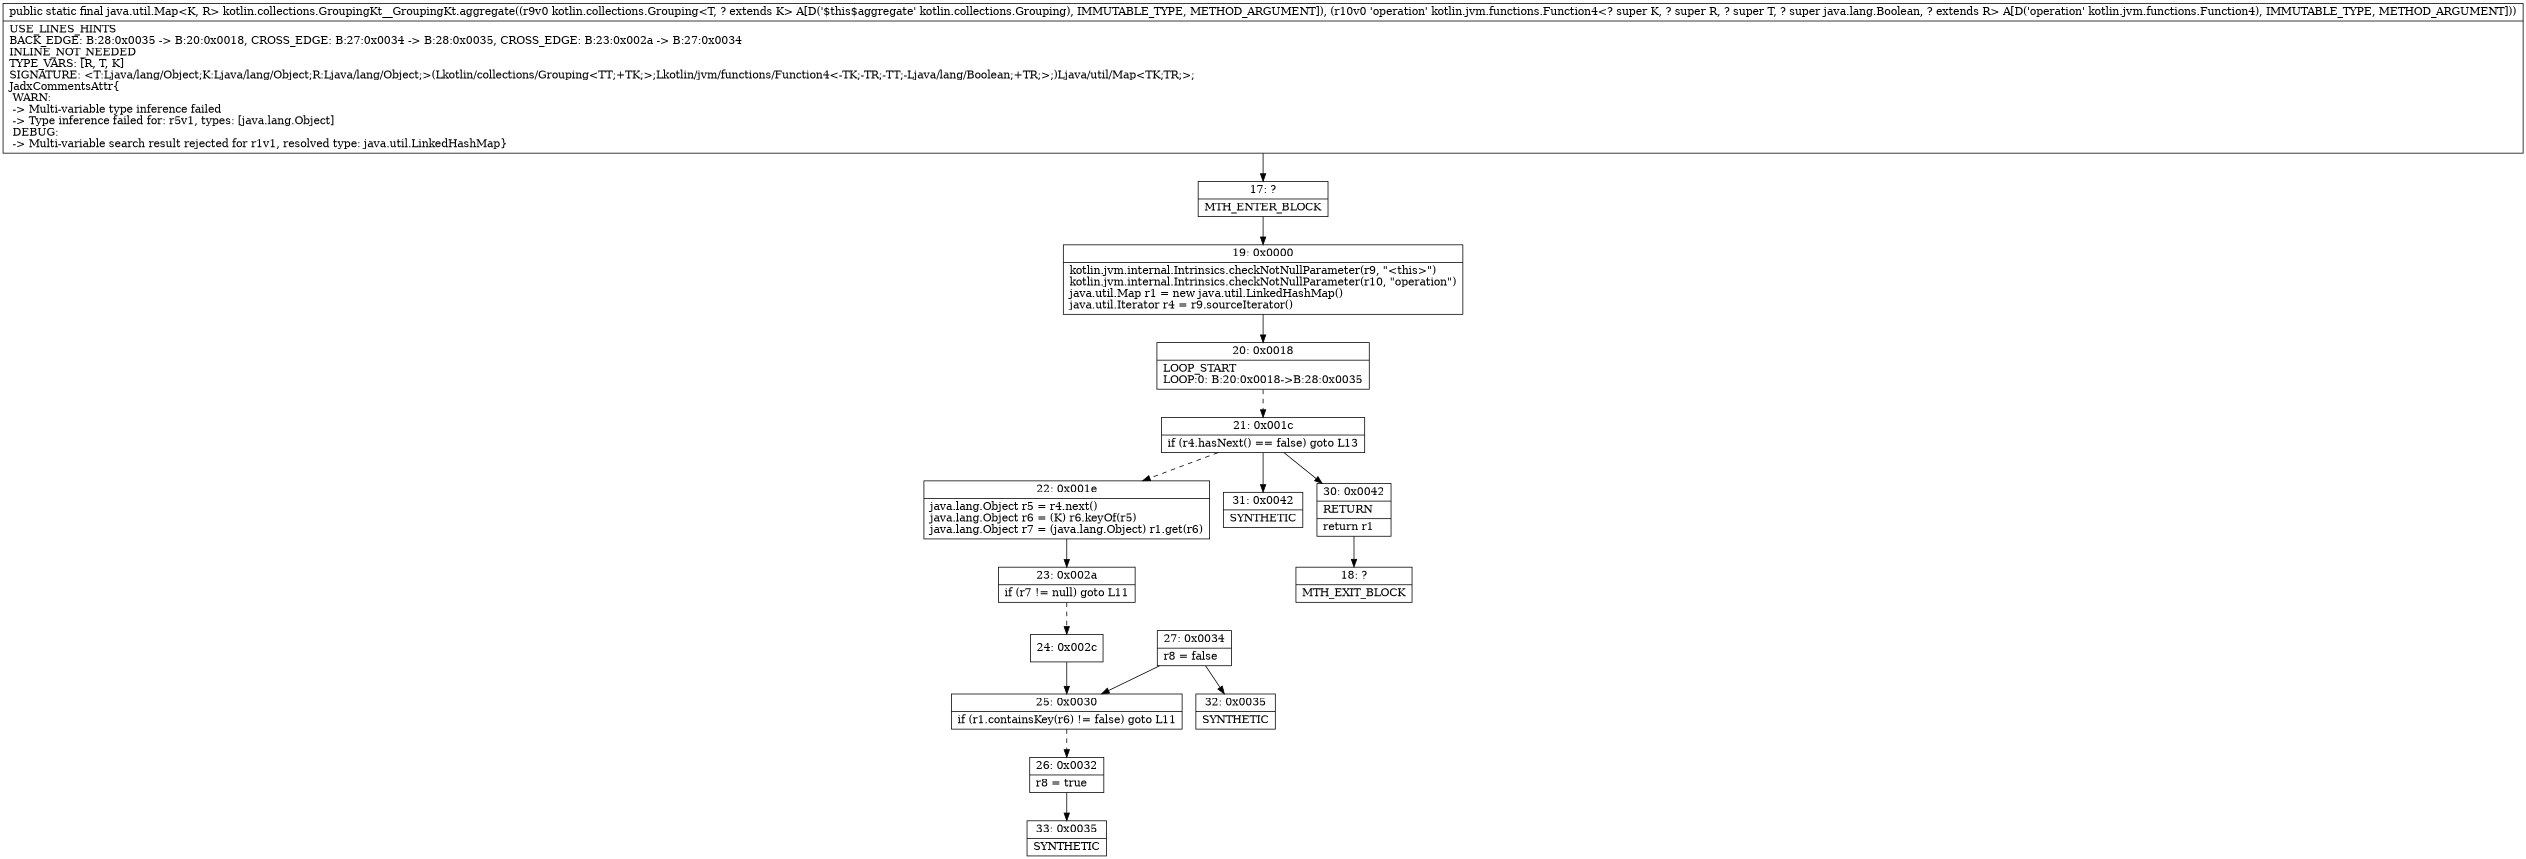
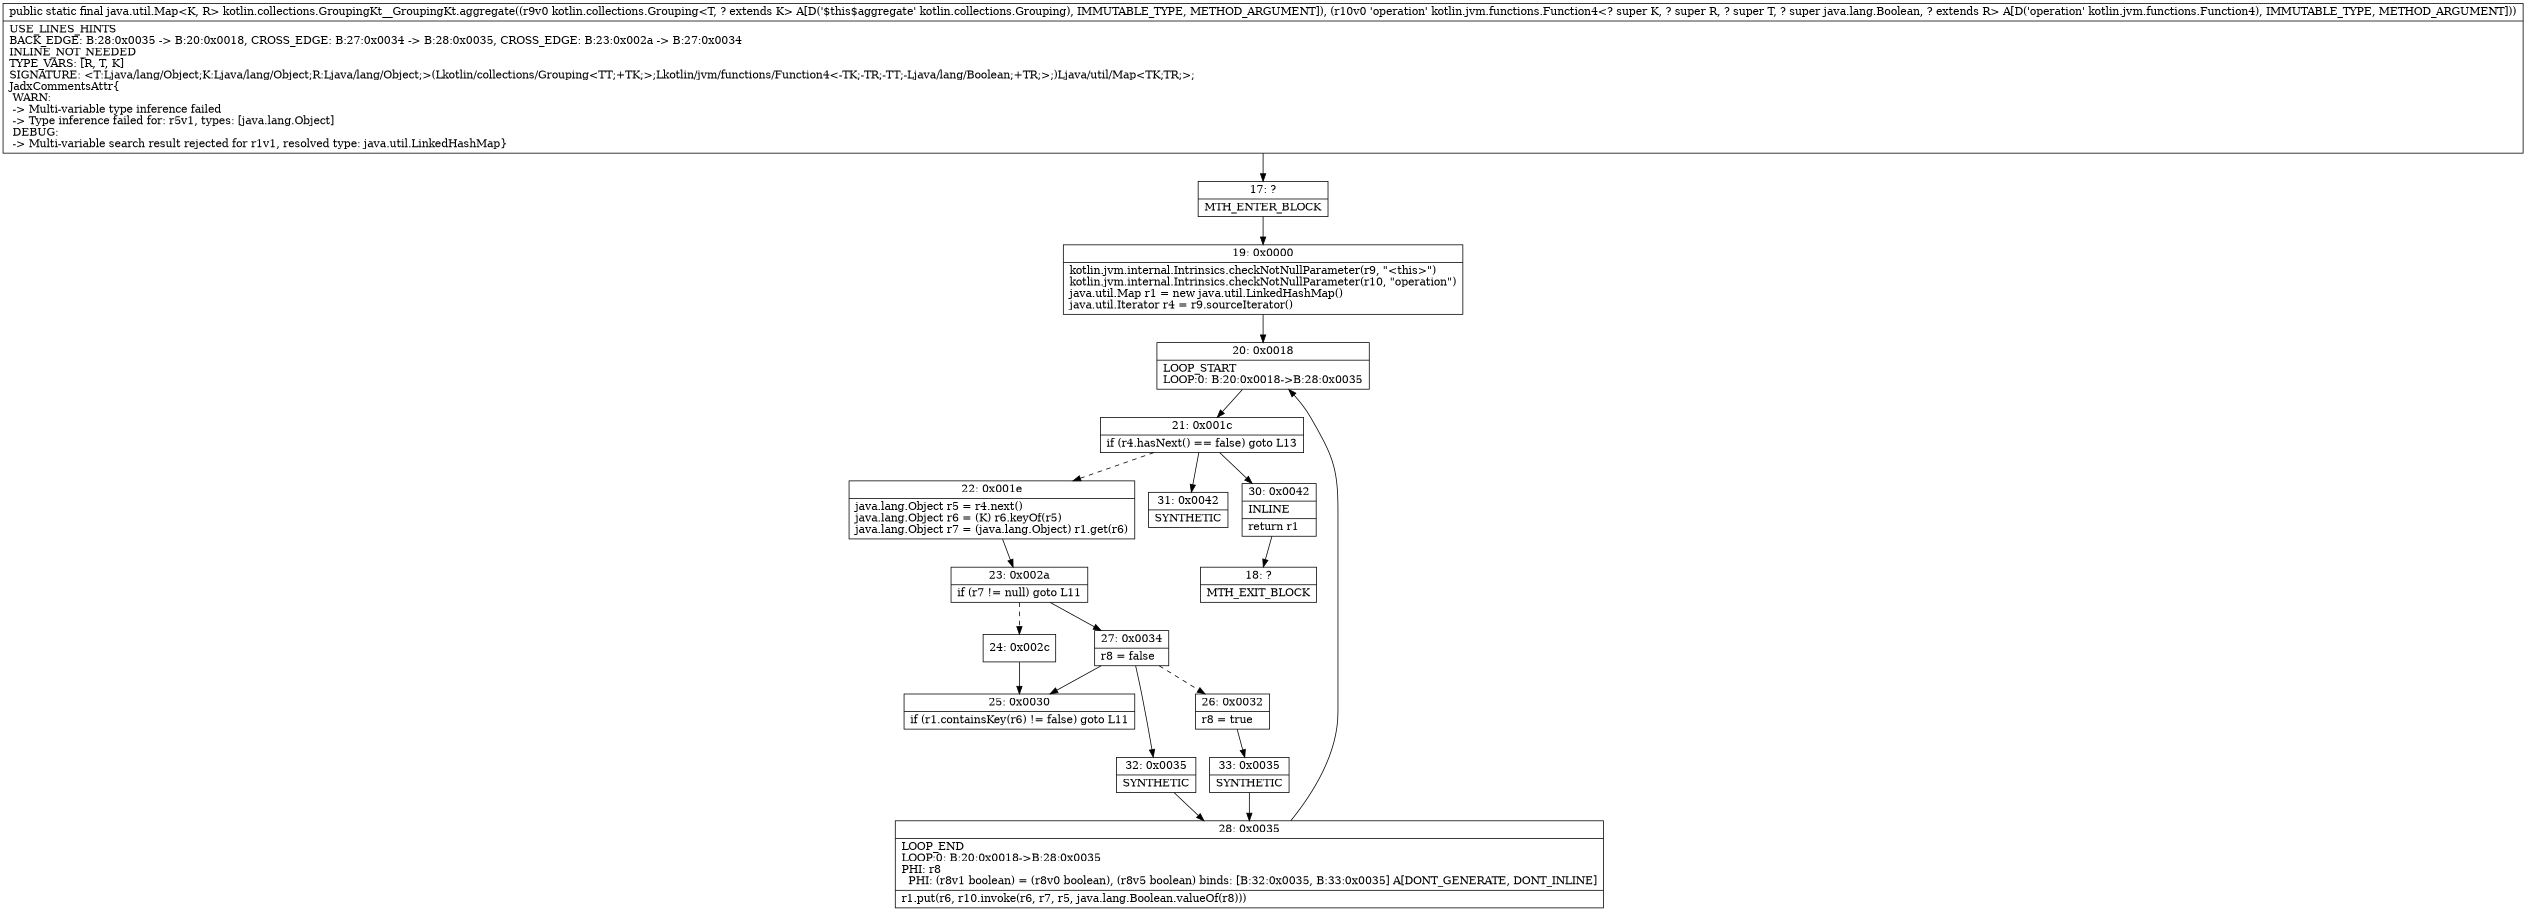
(1263, 400) -> (1232, 401)
(1348, 510) -> (1269, 510)
none -> (1072, 615)
(1067, 739) -> (1179, 678)
none -> (1249, 864)
